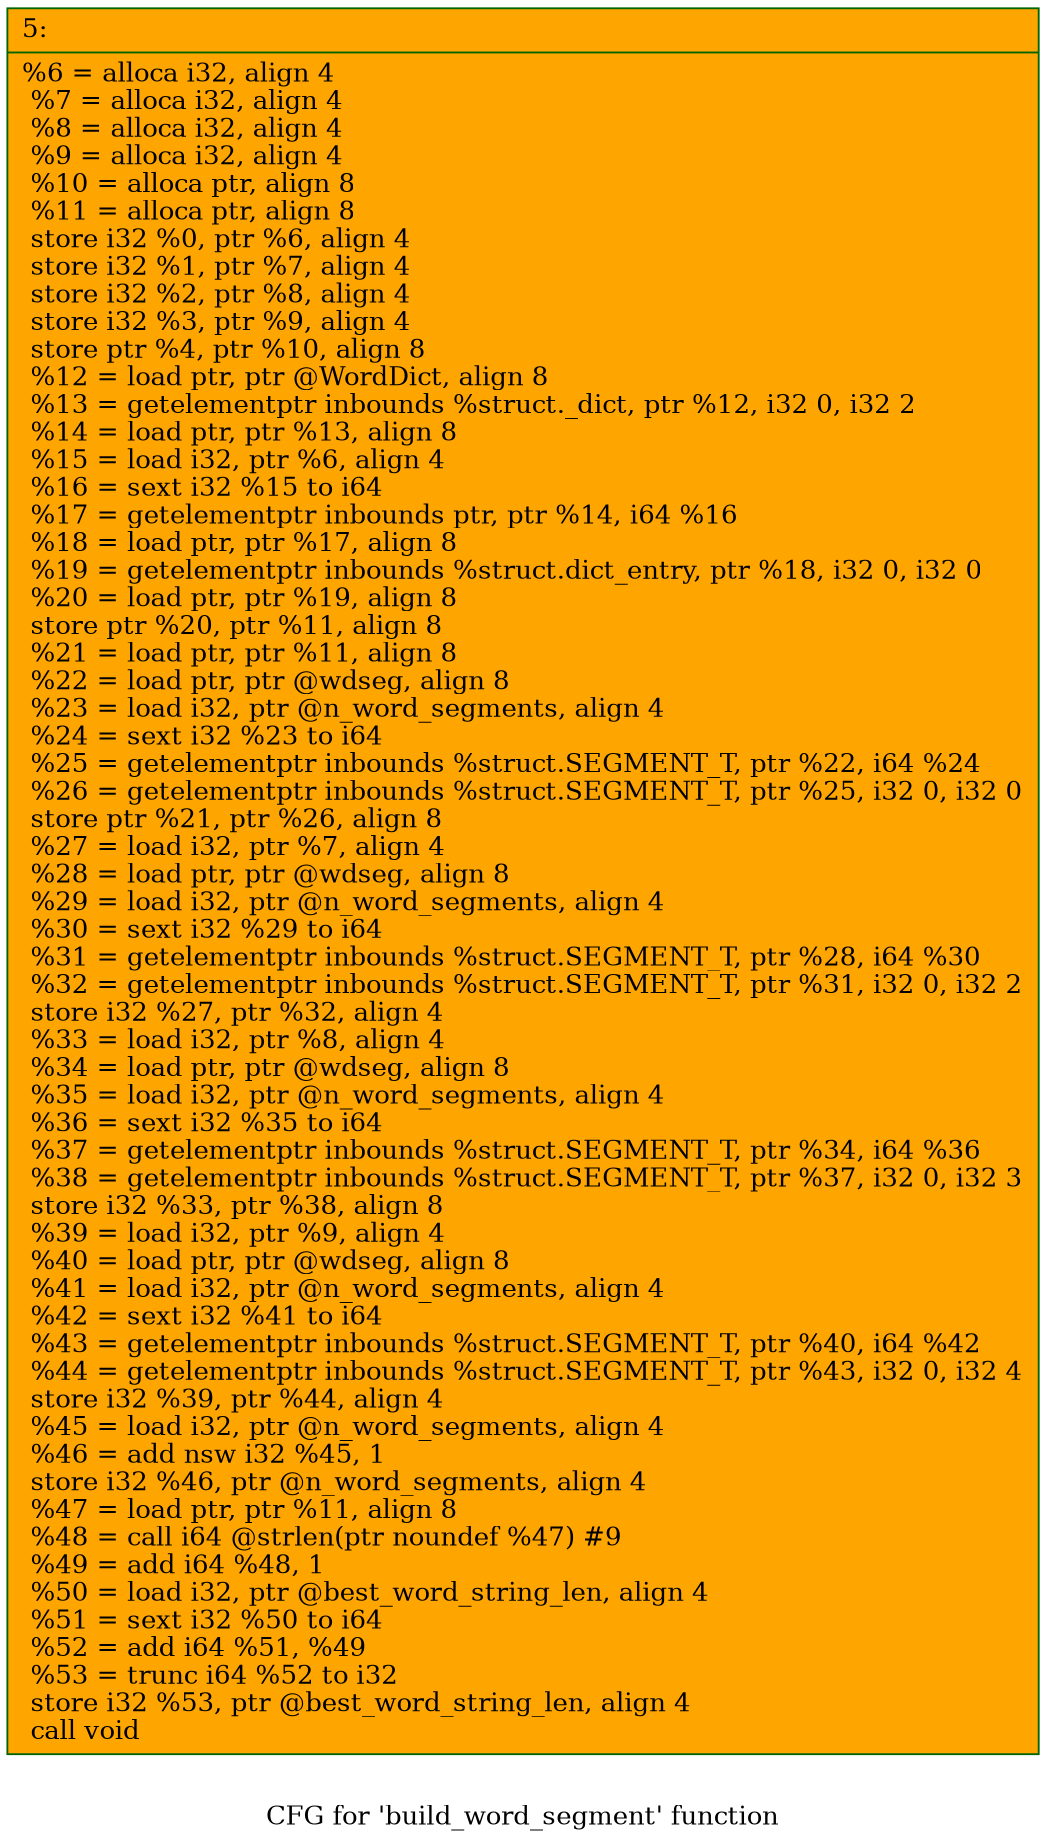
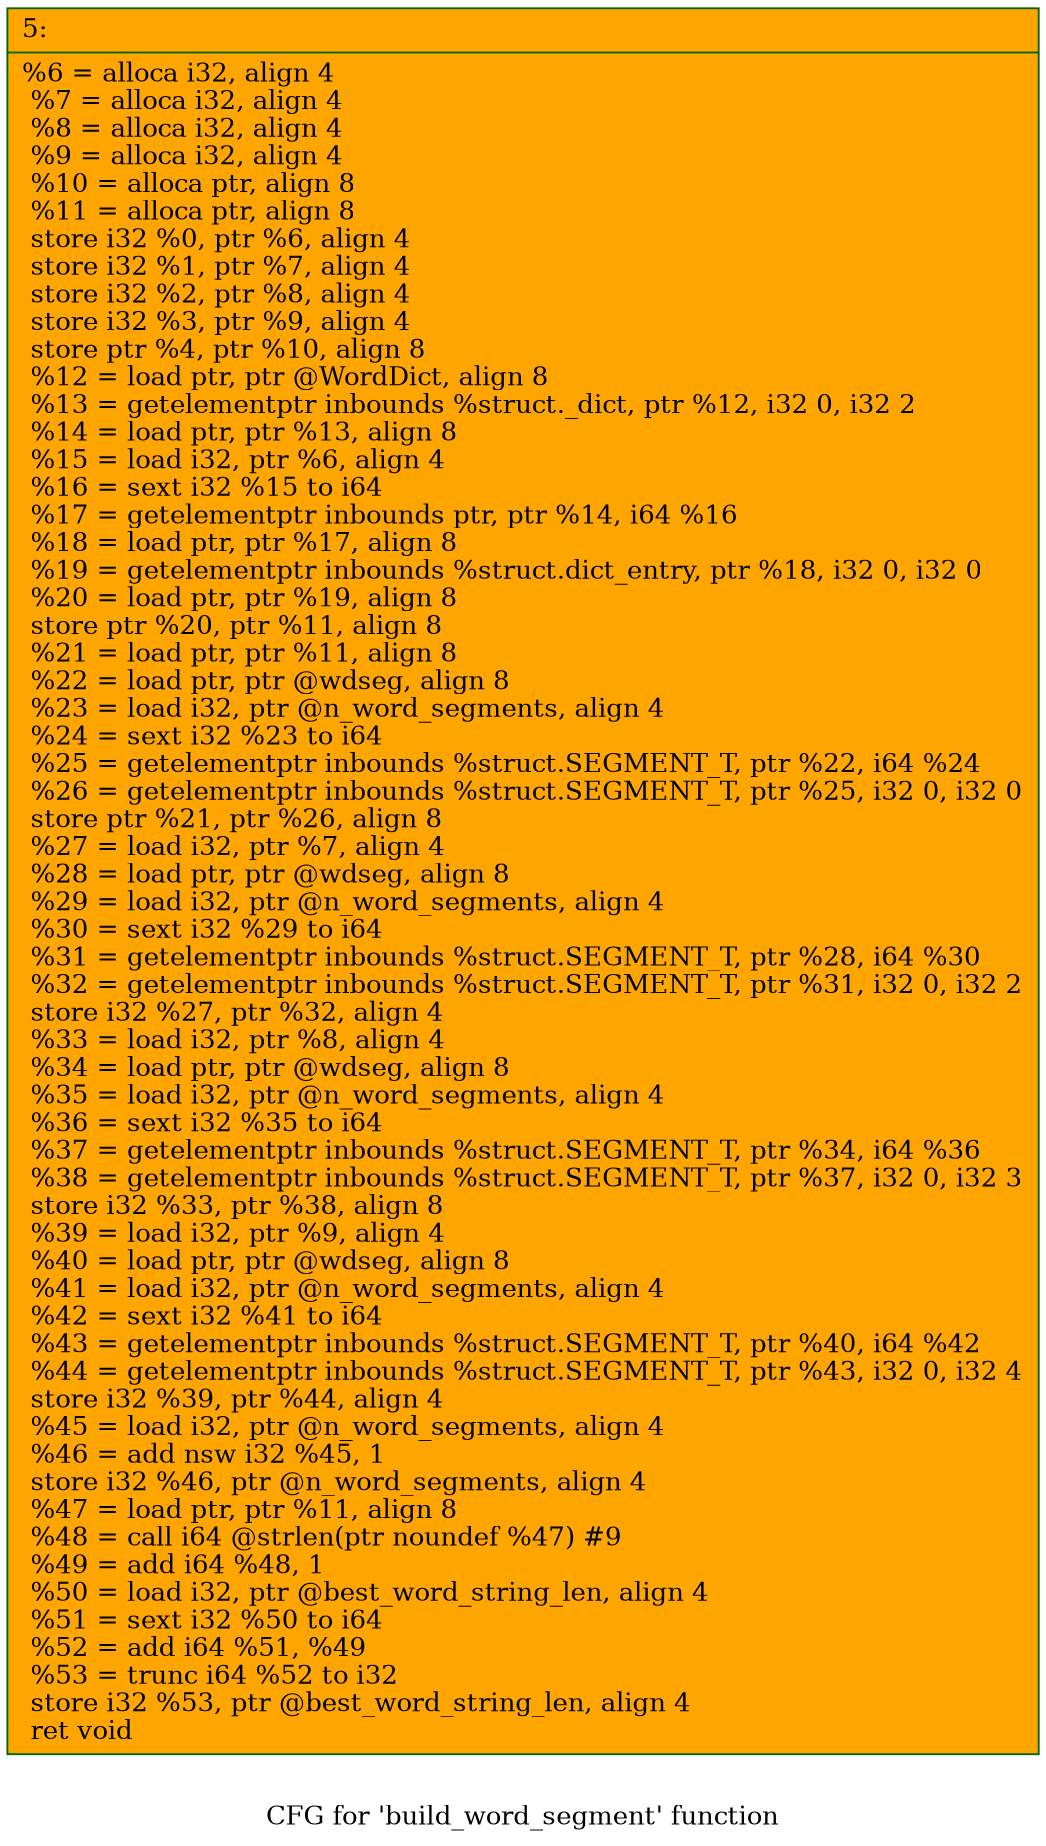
(81, 1731) -> (78, 1731)
